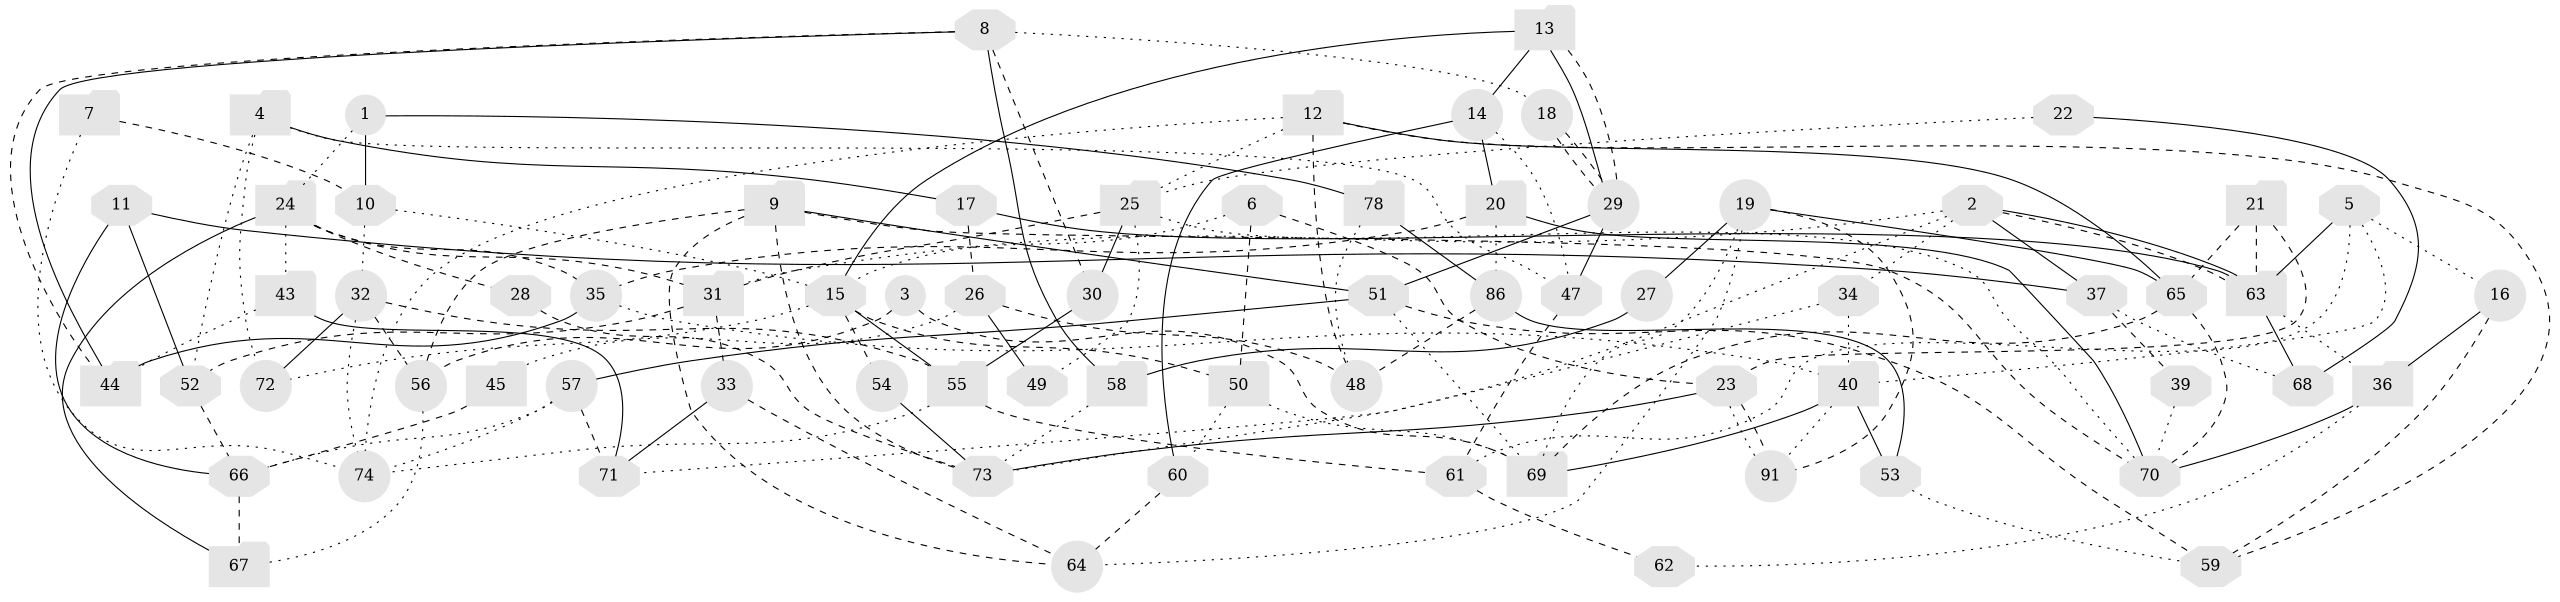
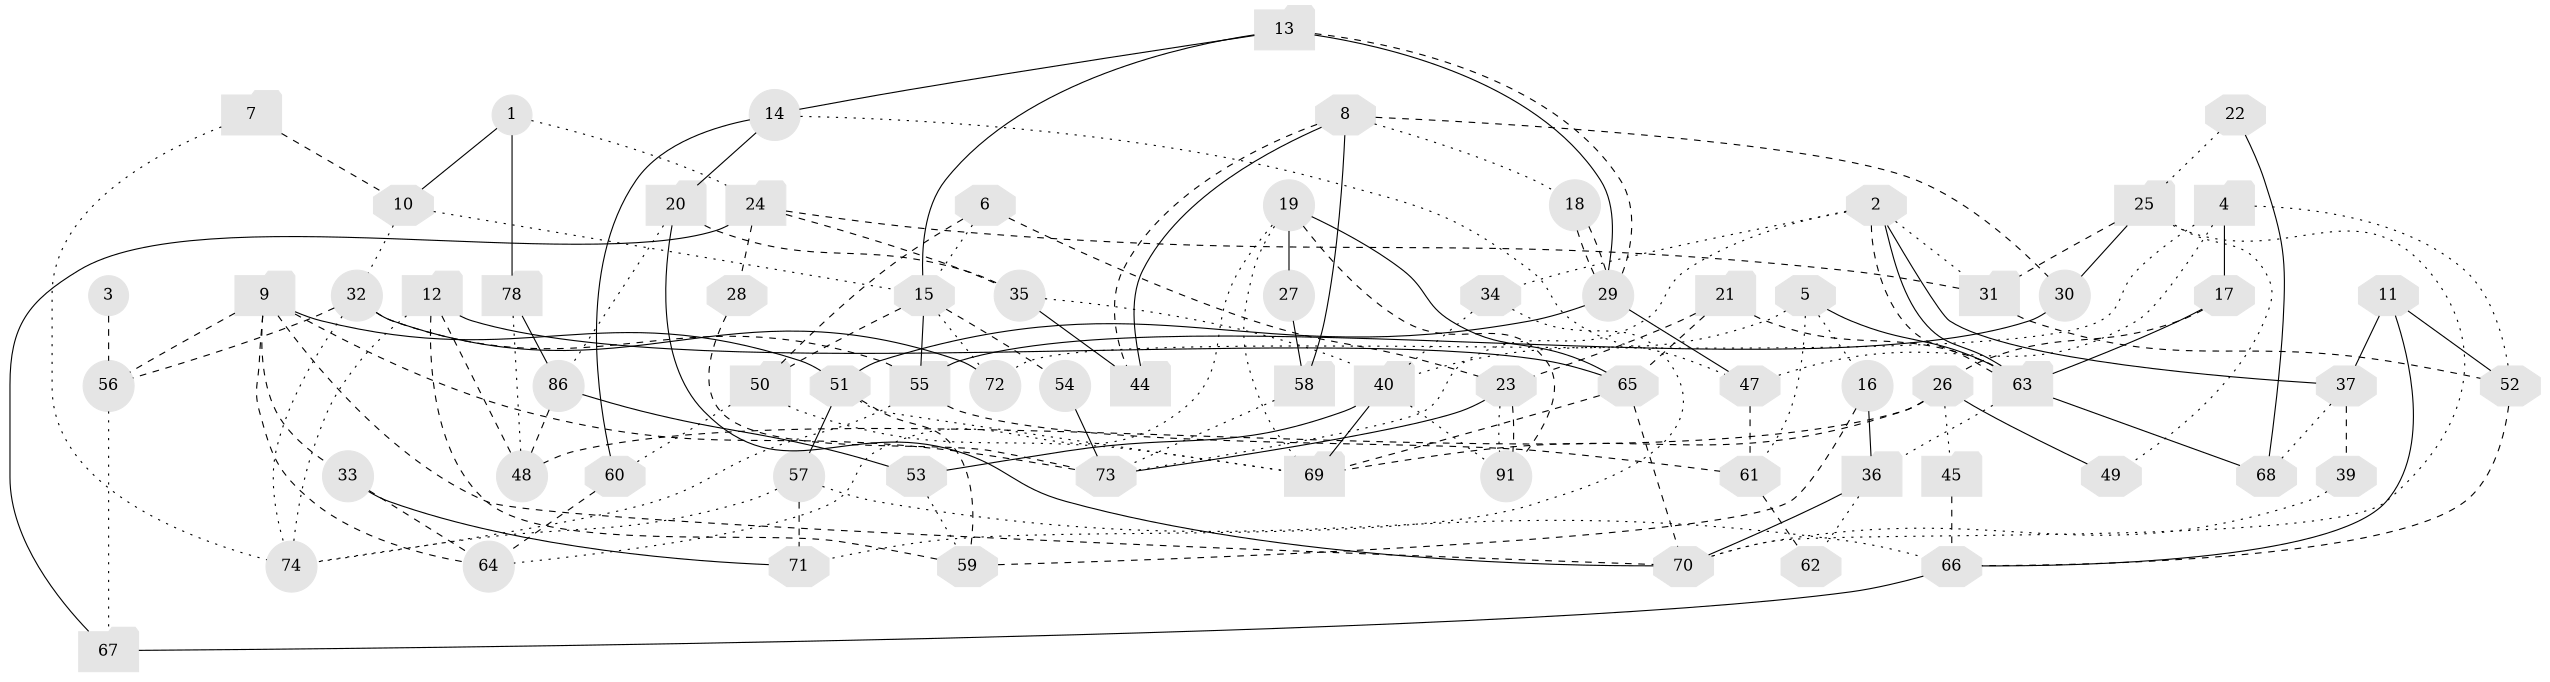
(1240, 149) -> none
(286, 296) -> none
(720, 338) -> (271, 400)
(1285, 365) -> (1724, 444)
(239, 521) -> (1033, 636)
